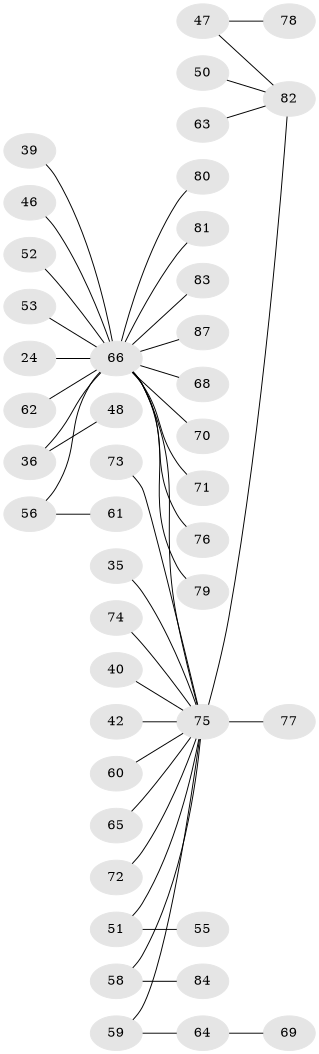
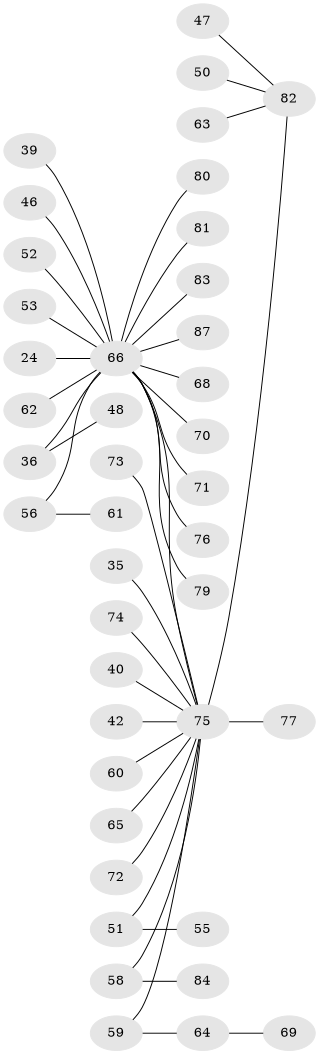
(289, 21) -> none
